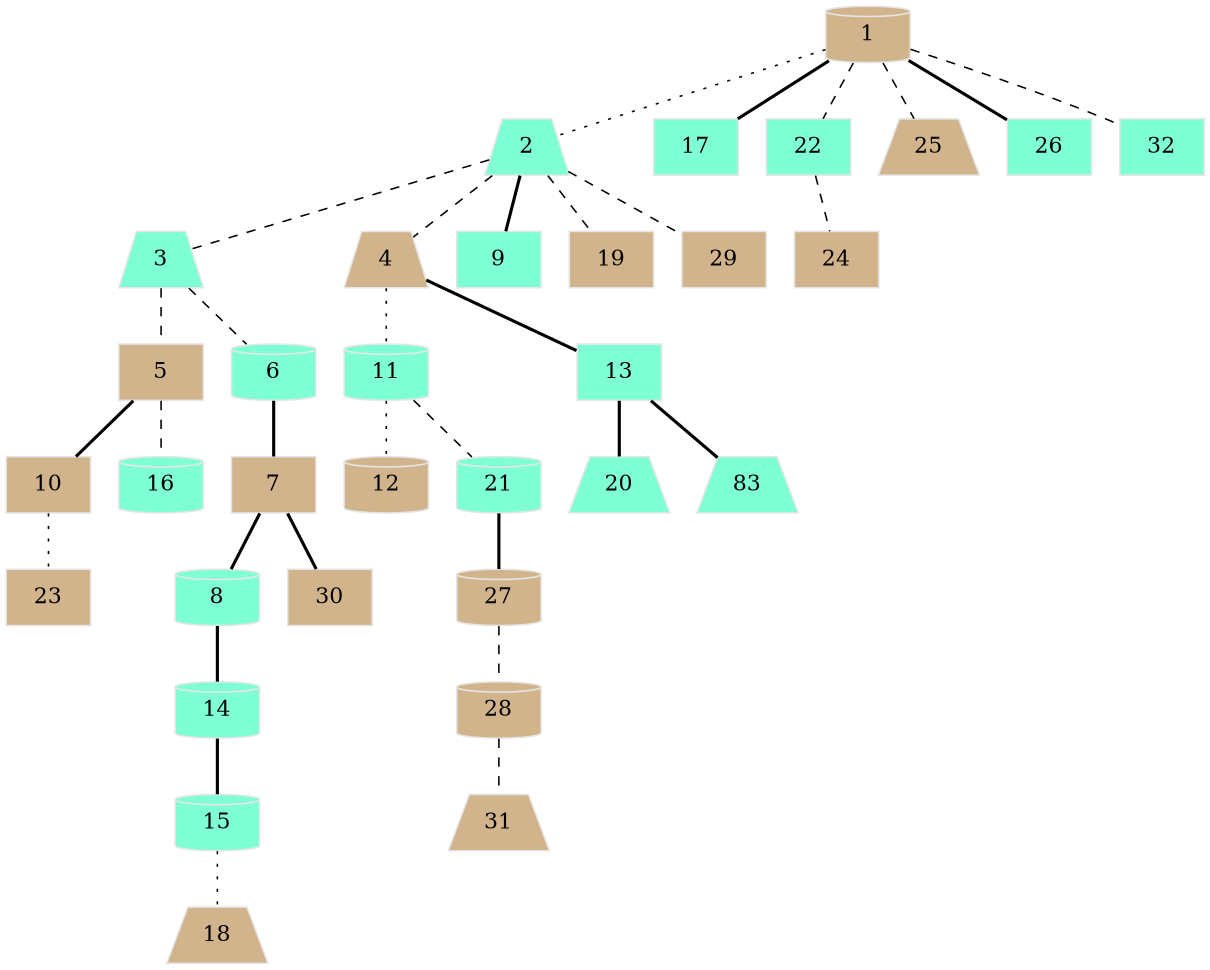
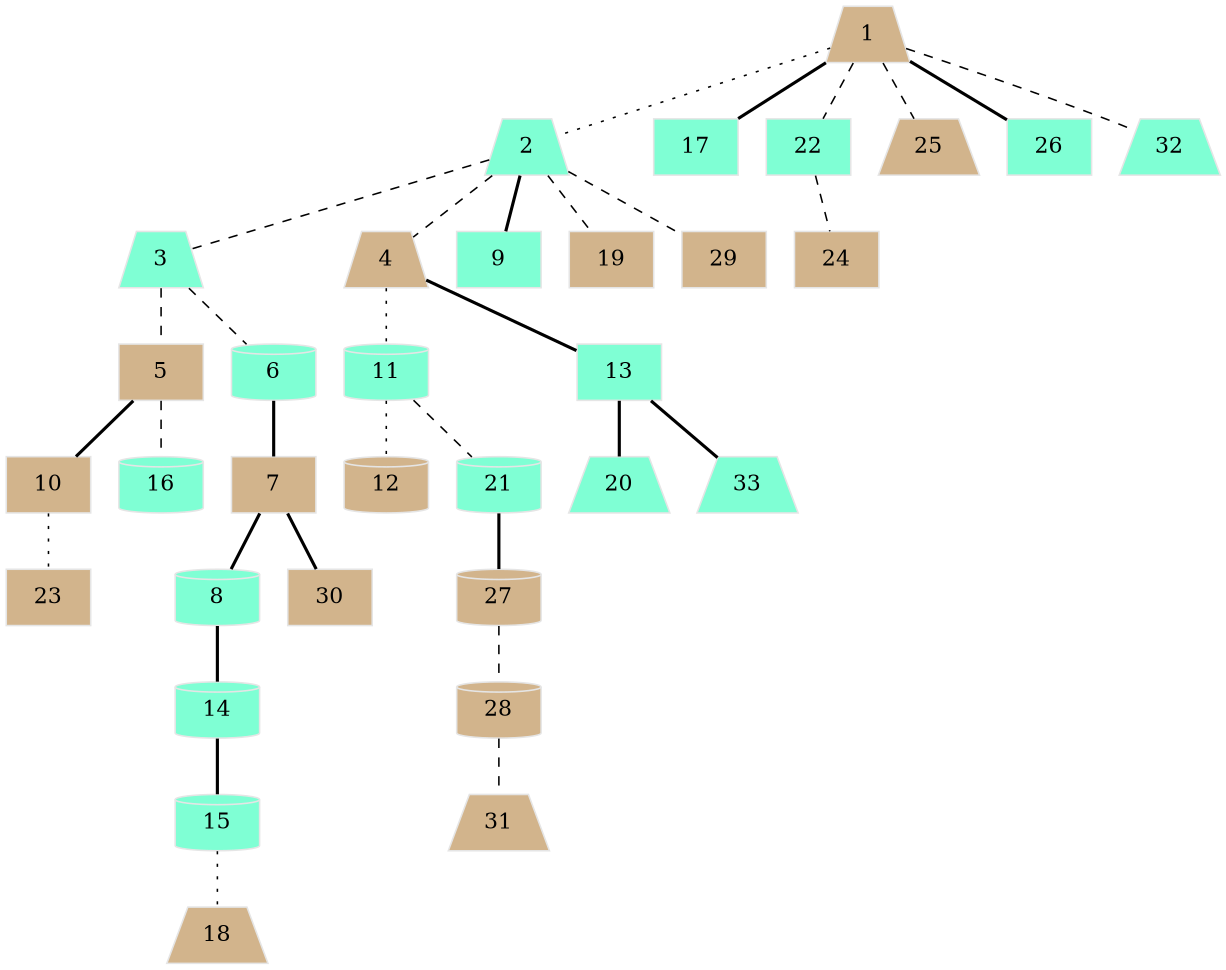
(868, 34) -> (868, 34)
(1162, 147) -> (1170, 147)
(748, 485) -> (748, 485)
